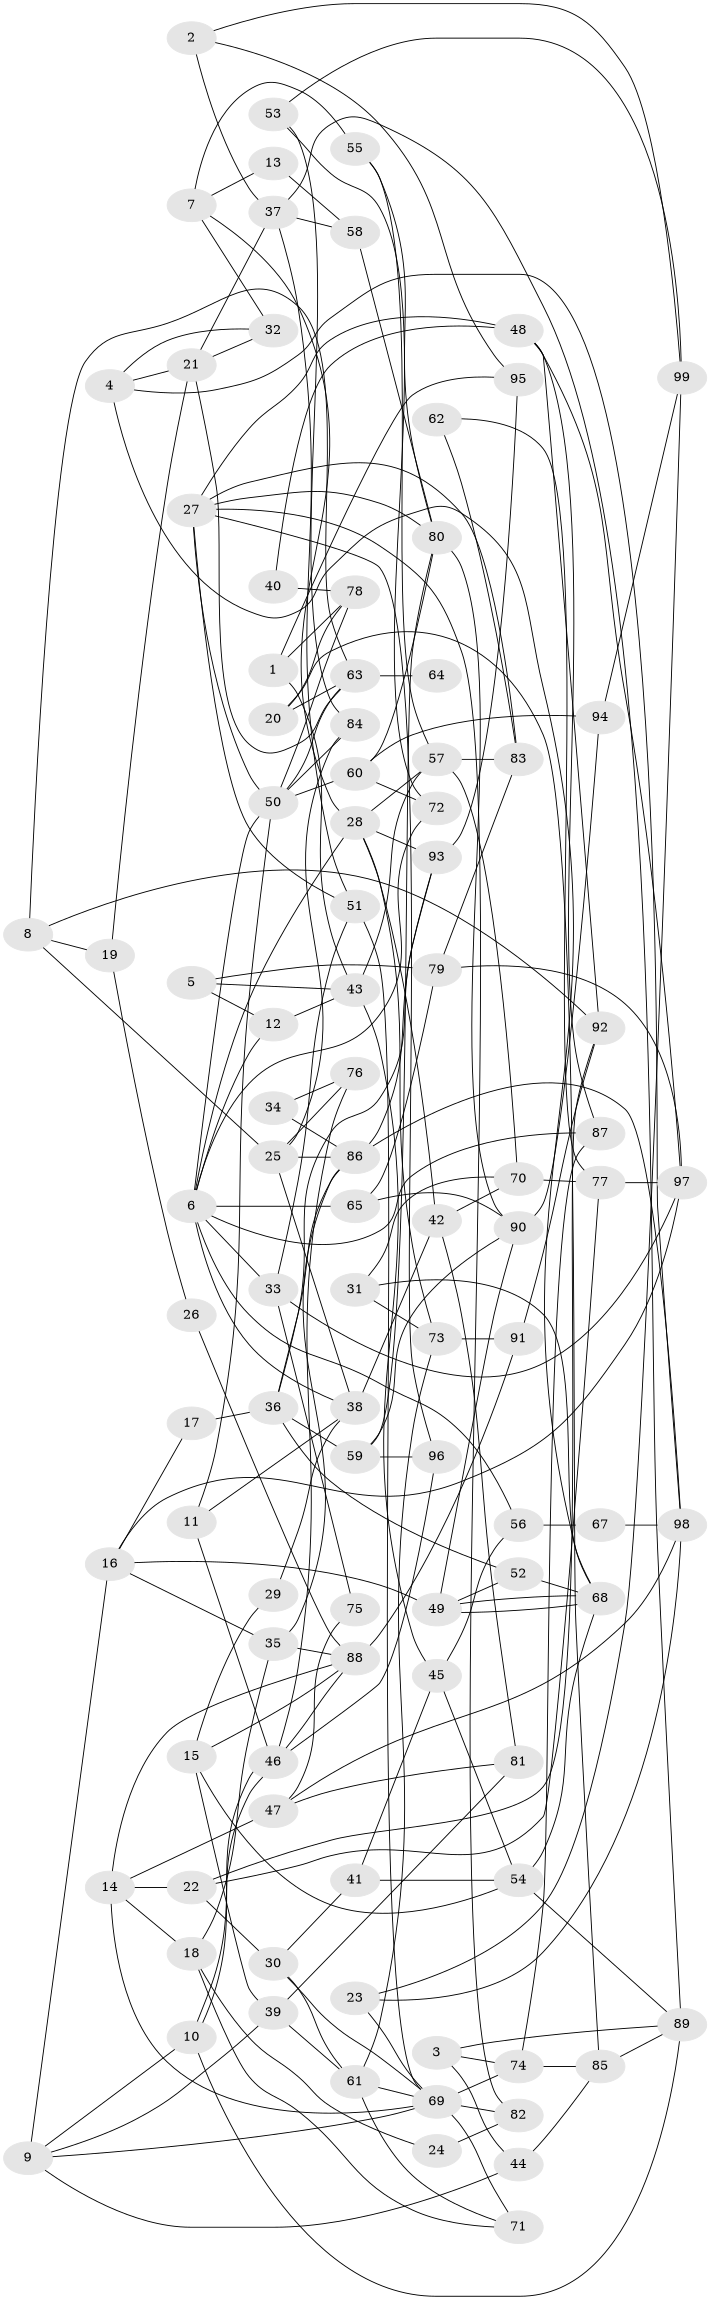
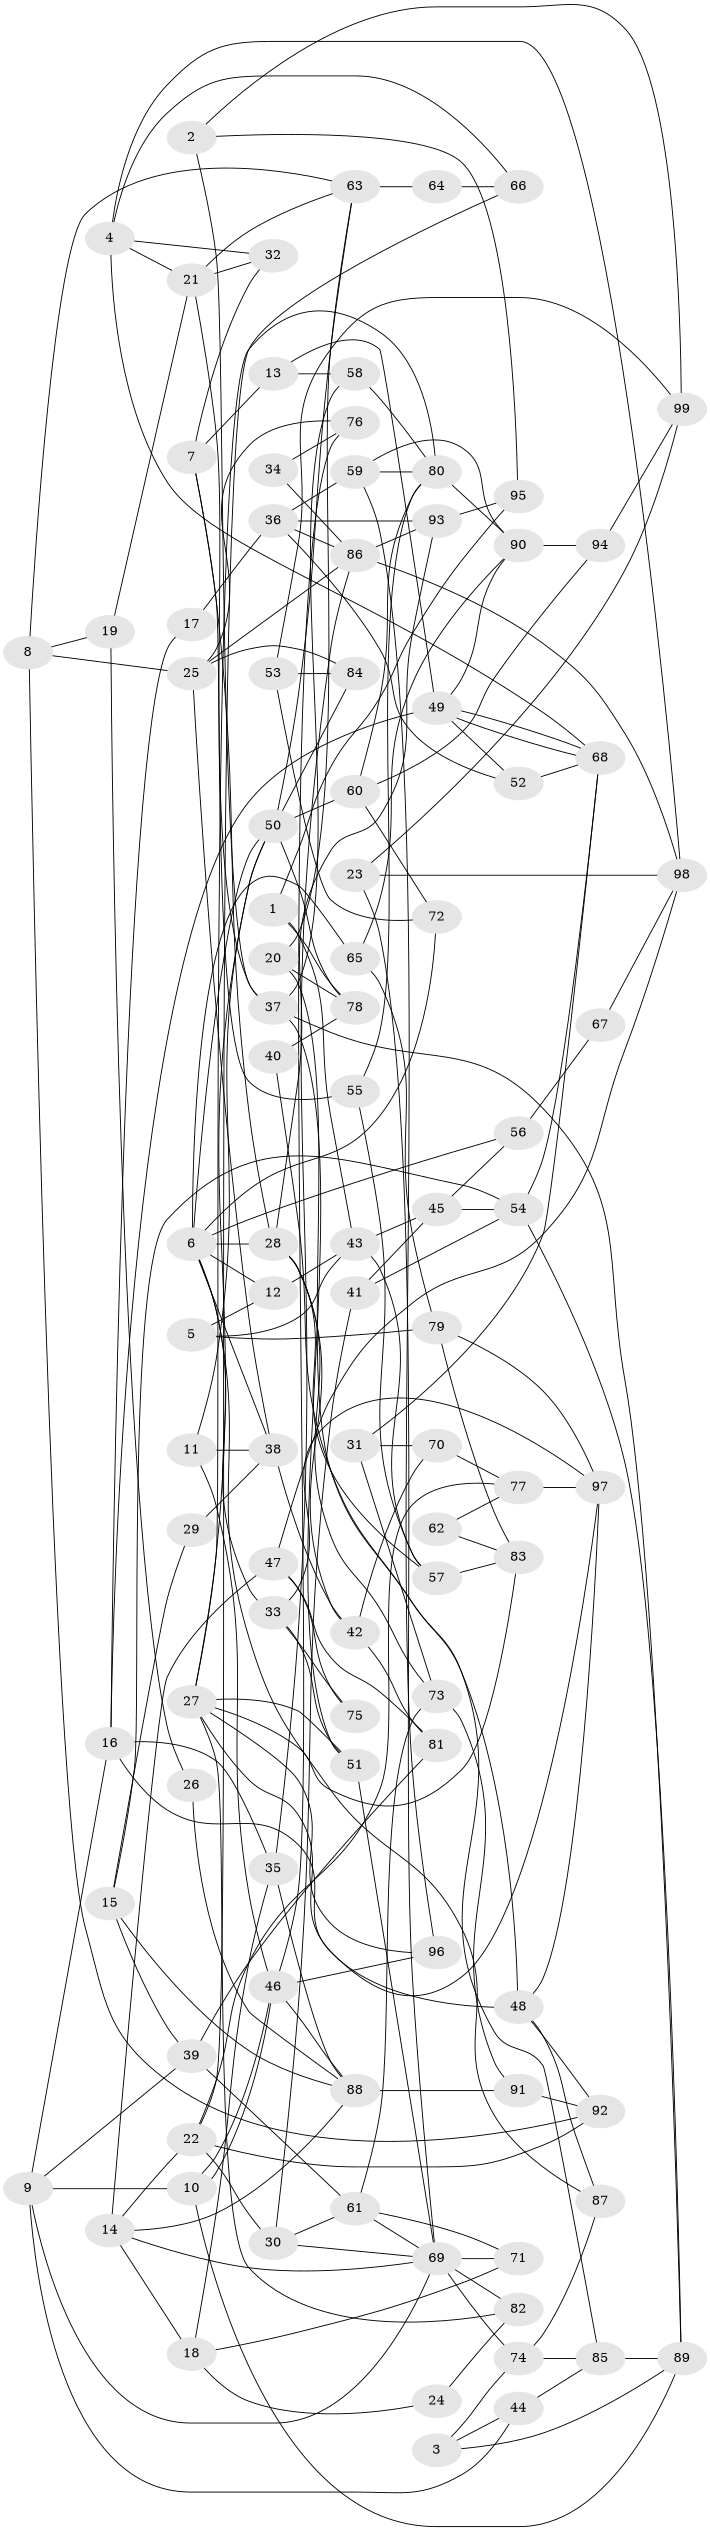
none -> (519, 187)
none -> (399, 462)
(497, 954) -> none
